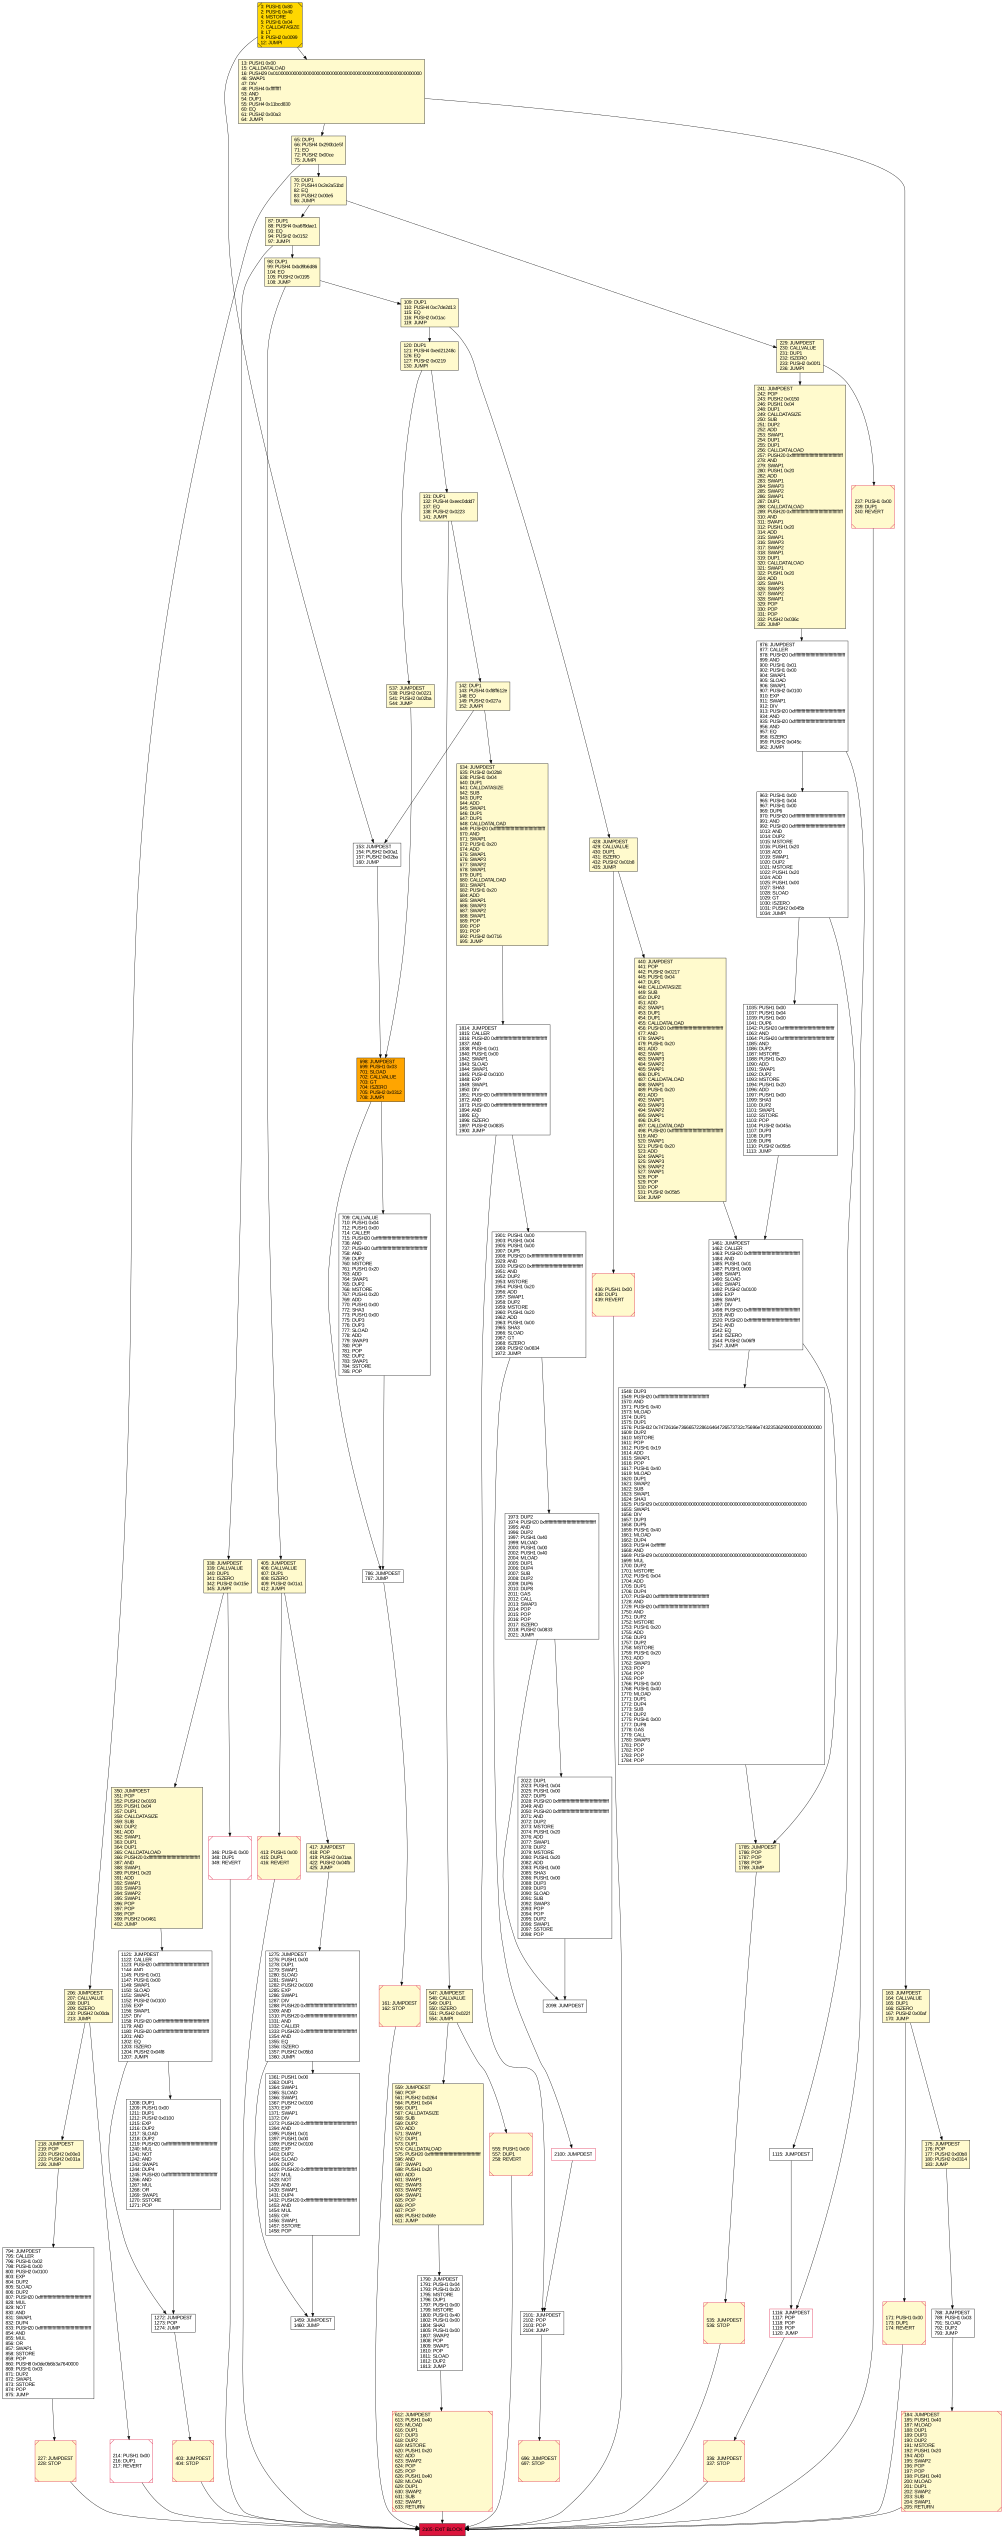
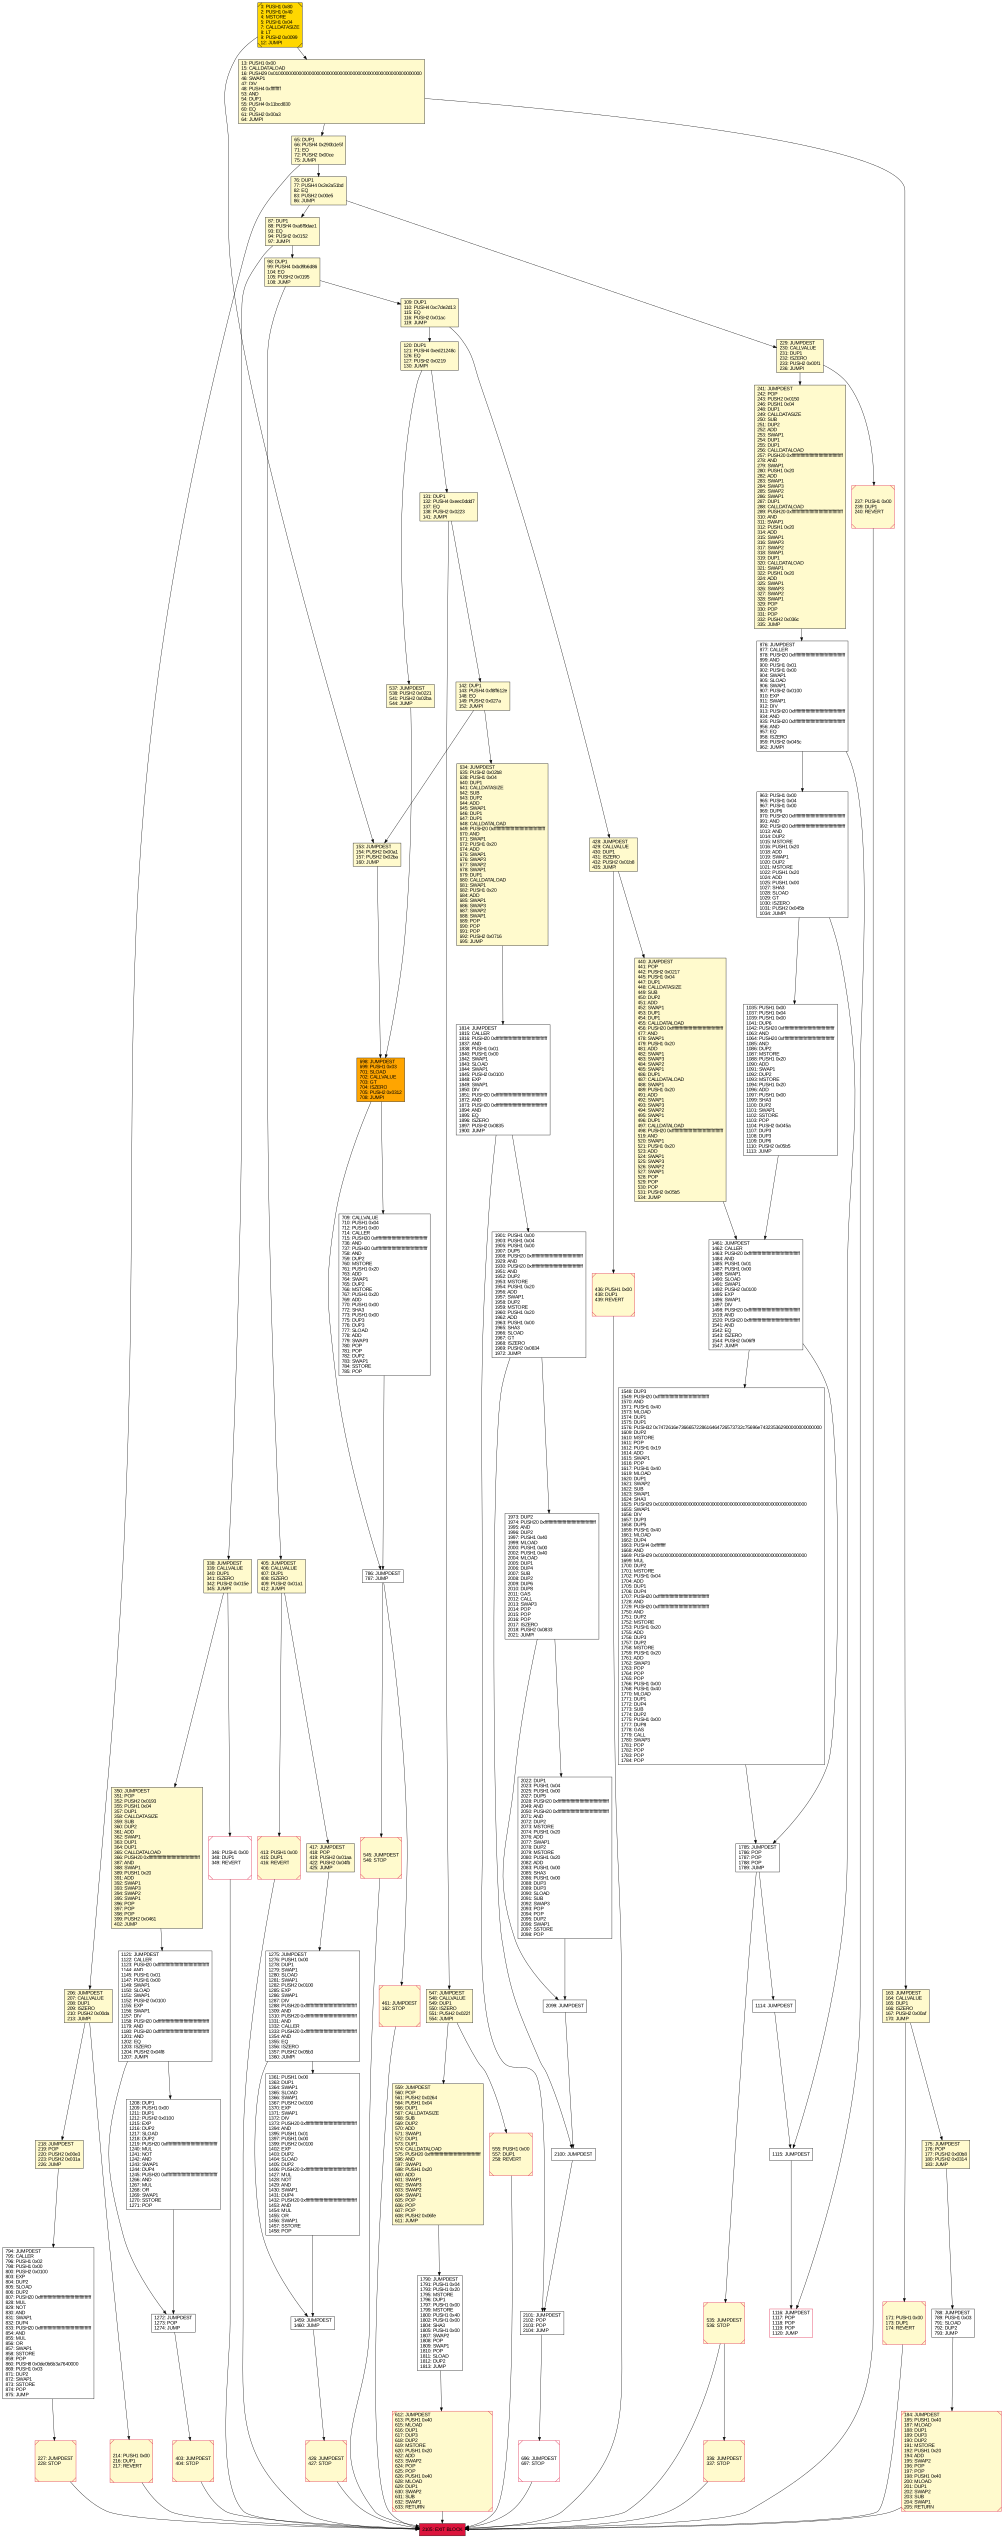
(377, 855) -> (377, 855)
none -> (381, 1858)
(758, 1858) -> (758, 1858)
(400, 2006) -> (400, 2006)
none -> (774, 2006)
none -> (569, 2078)
(573, 2154) -> (573, 2154)
(760, 2387) -> (724, 2390)
(131, 2461) -> (131, 2461)
none -> (326, 2461)
(539, 2461) -> (539, 2461)
none -> (507, 2514)
